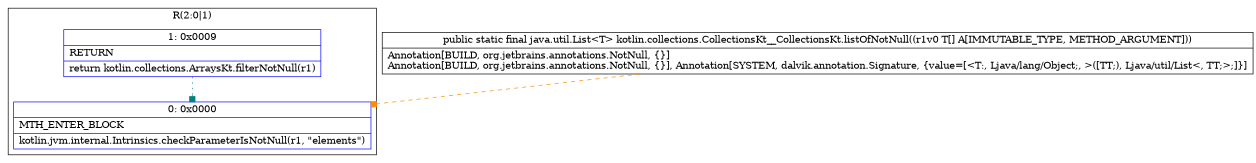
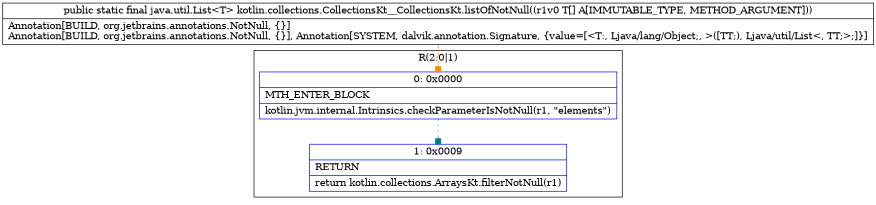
(192, 86) -> (438, 128)
